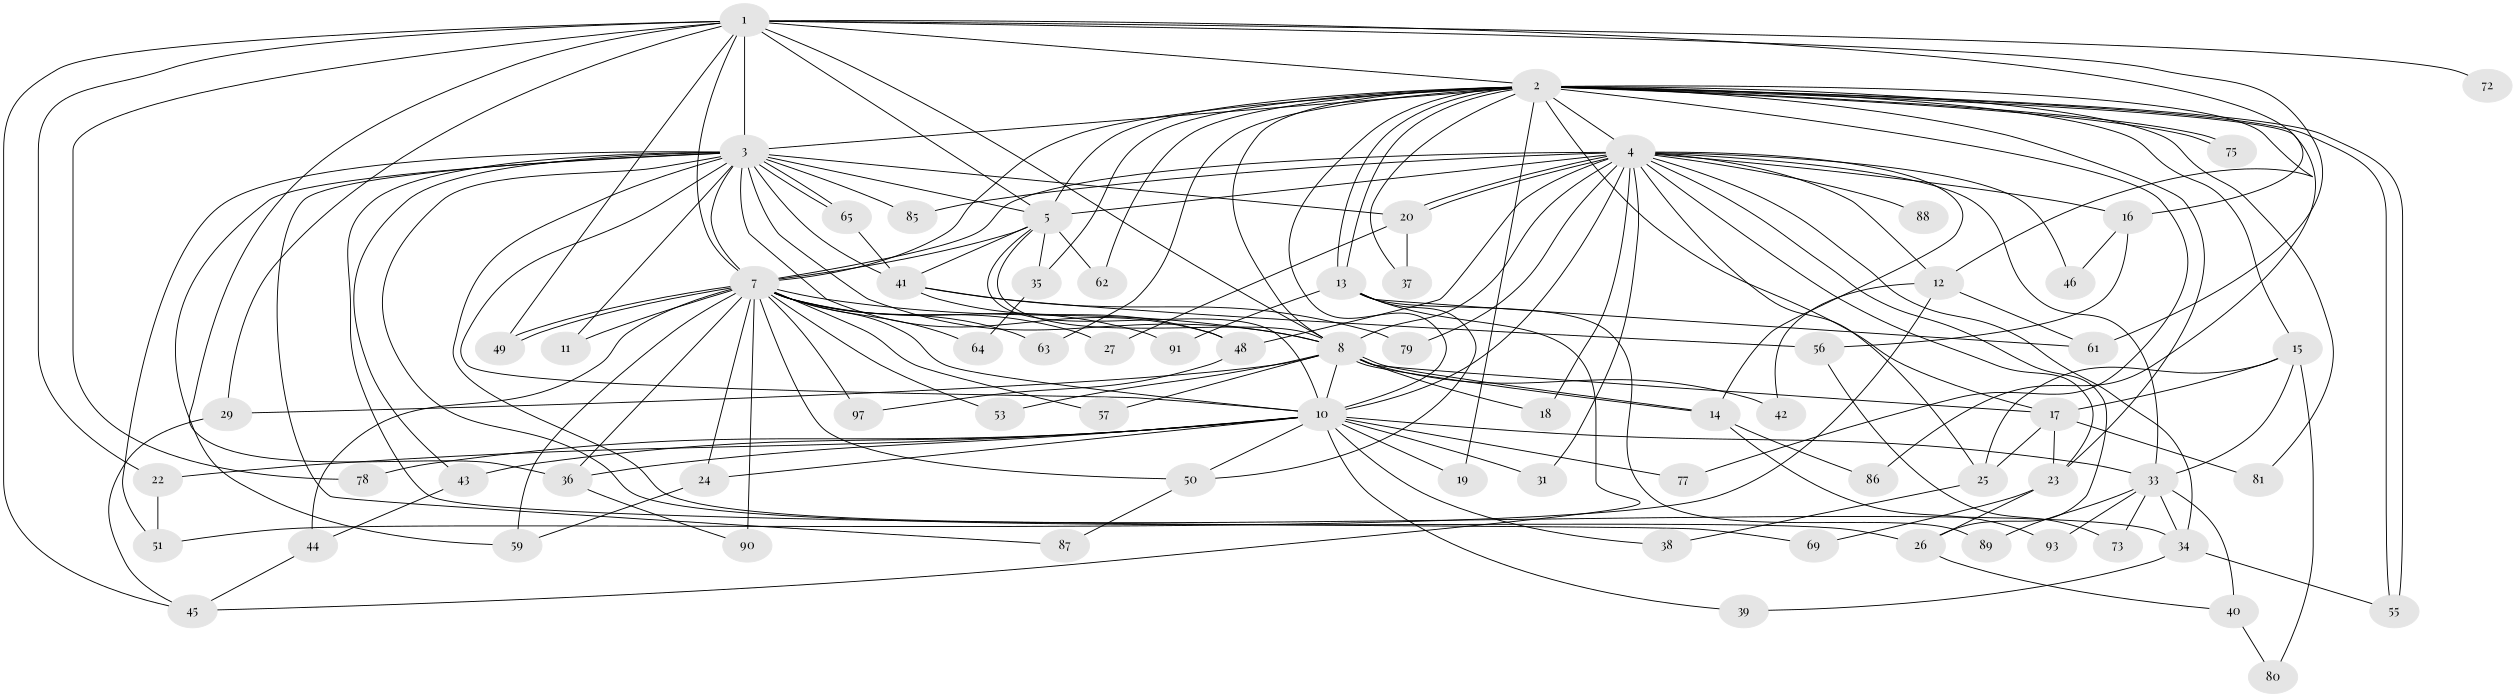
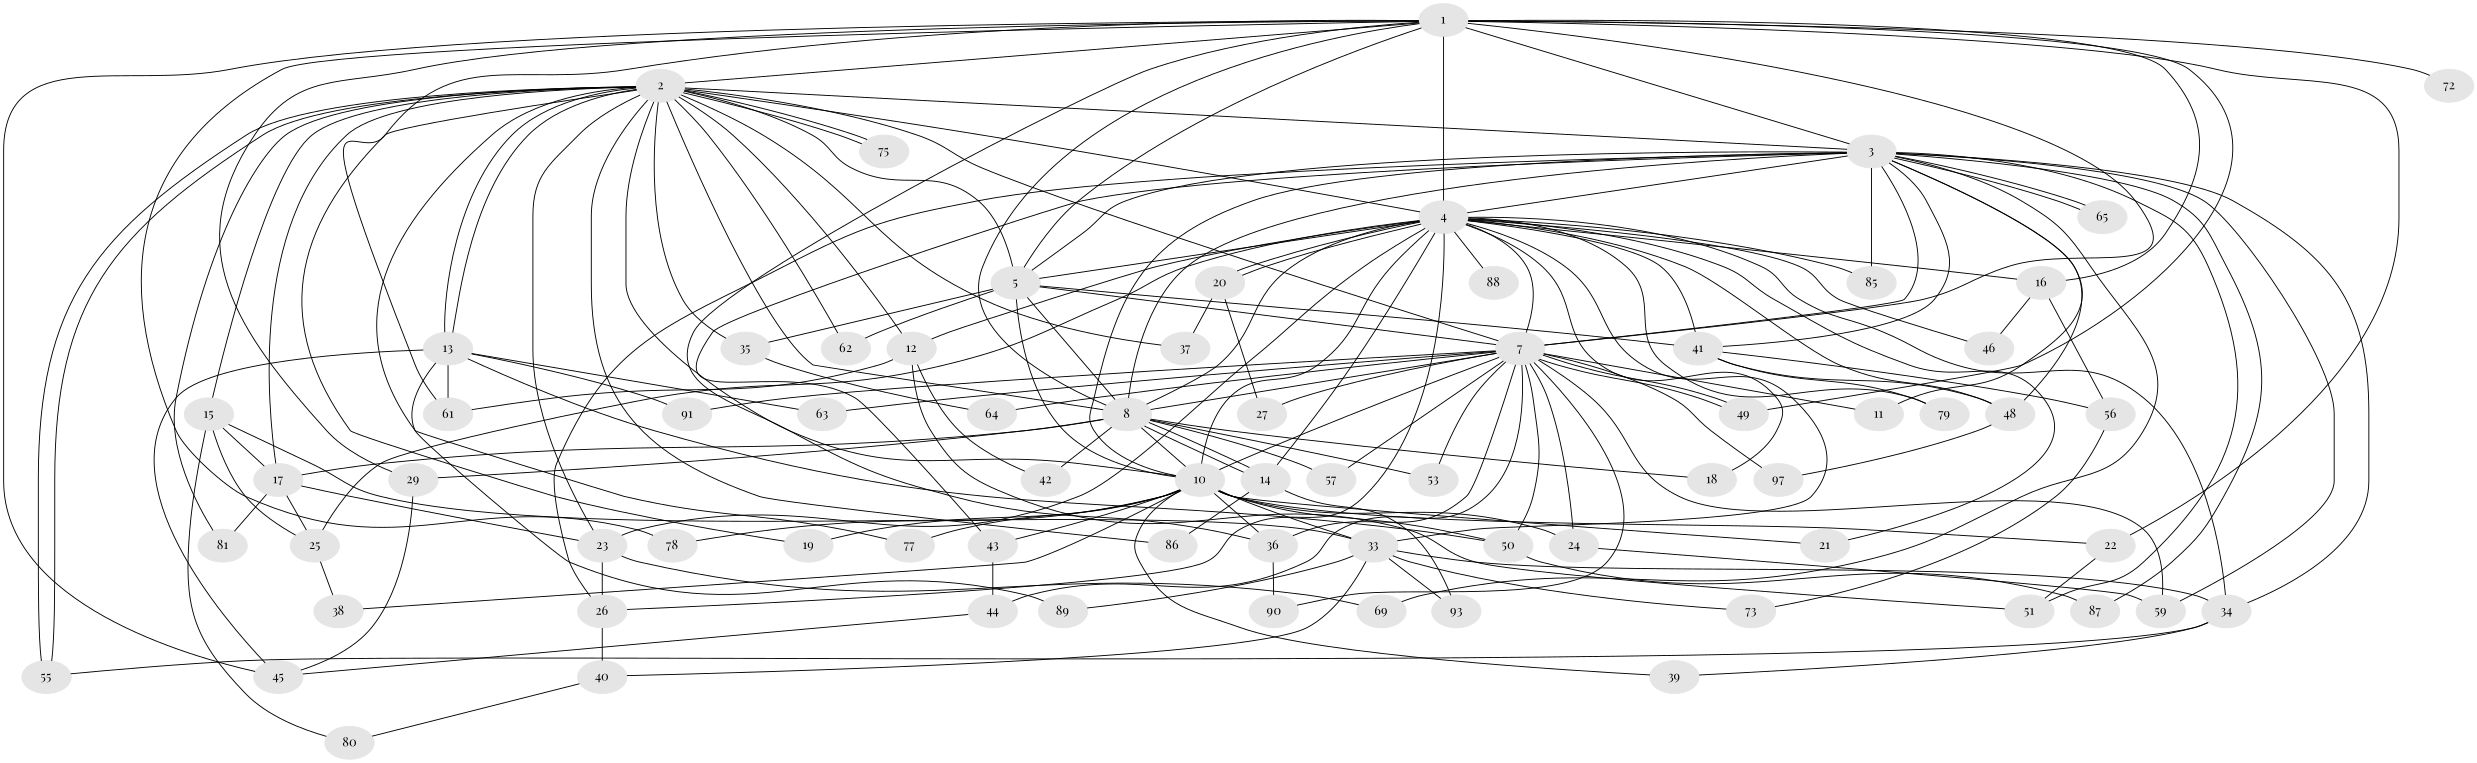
none -> (1444, 119)
(1237, 134) -> (635, 381)
(1045, 181) -> (1657, 184)
(874, 250) -> (1655, 263)
(1542, 480) -> (1825, 546)
